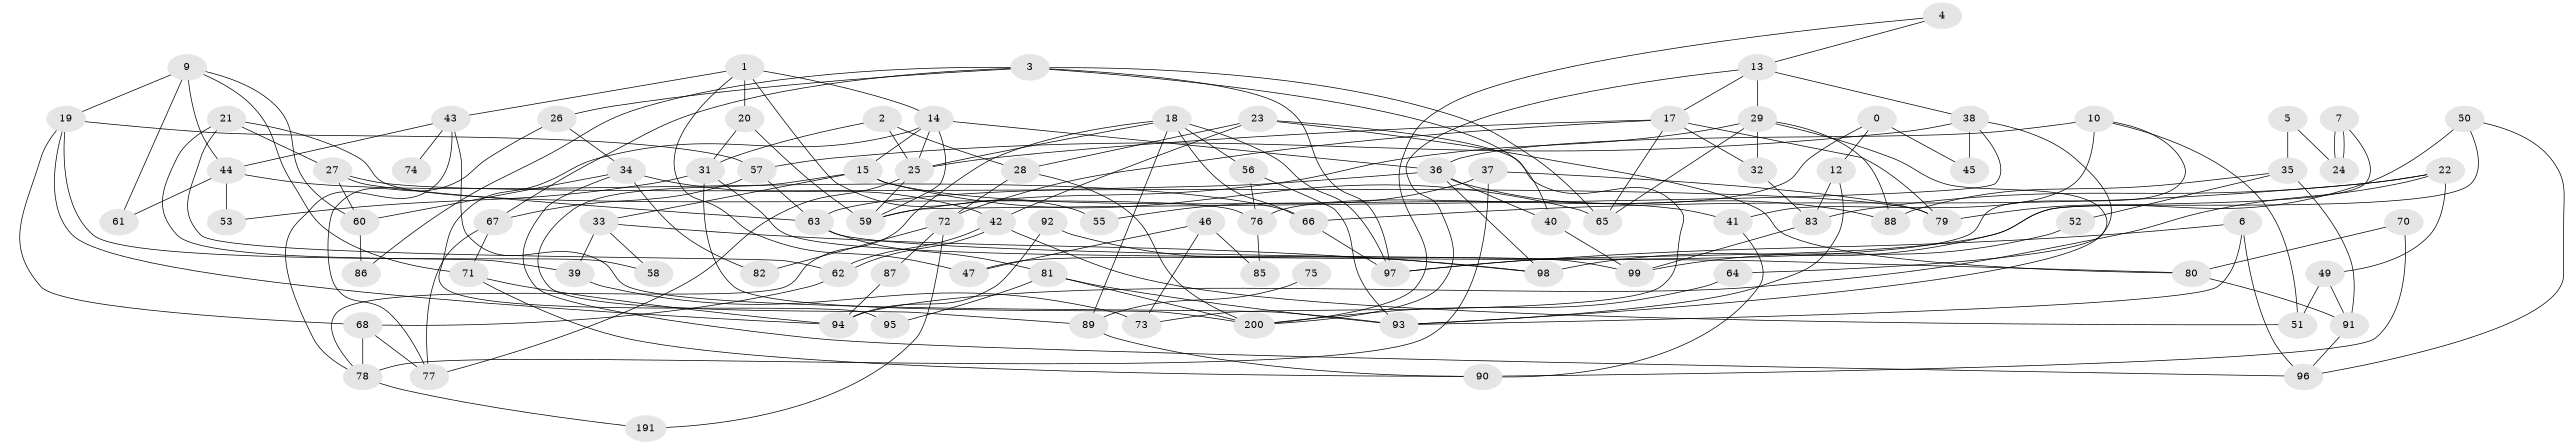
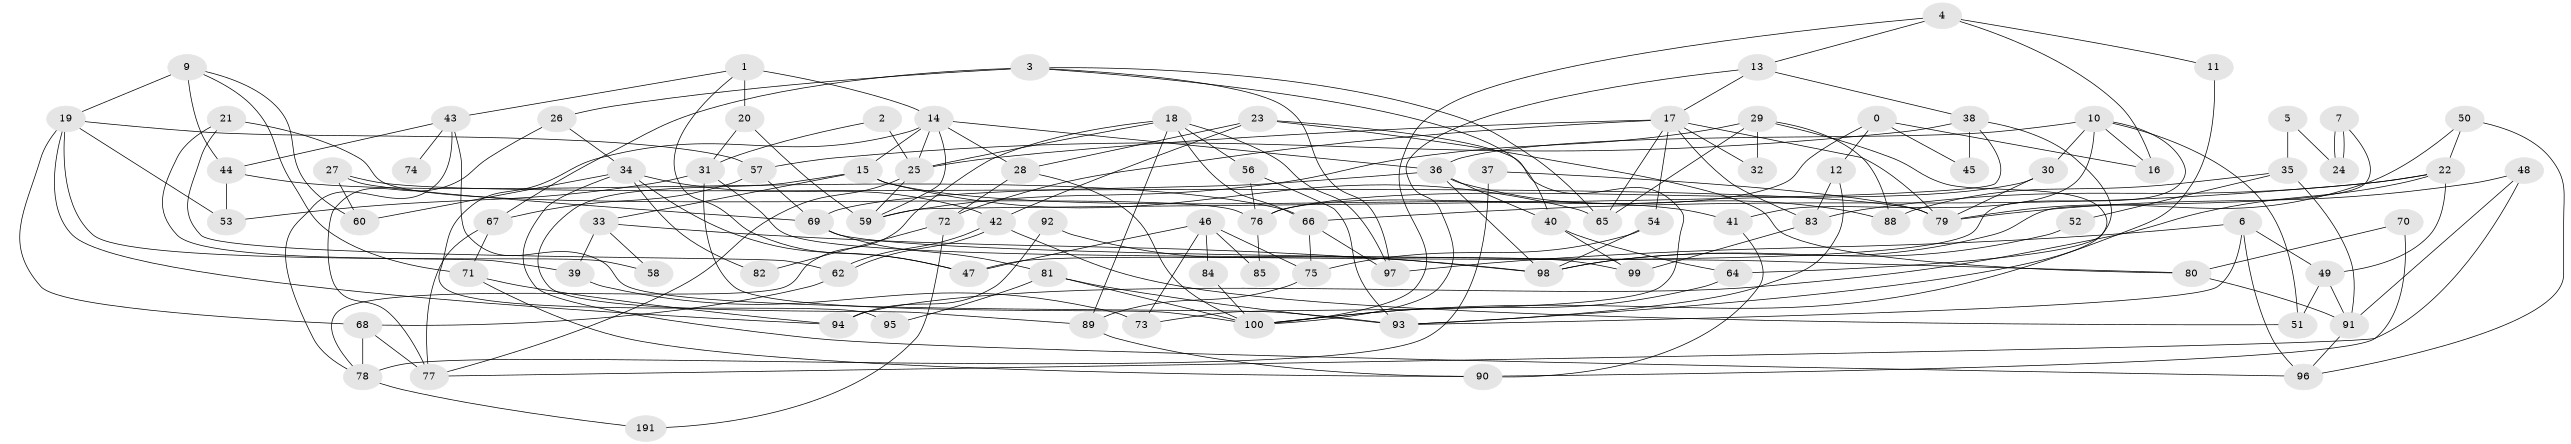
none -> (2214, 67)
(1757, 93) -> none
(937, 143) -> (976, 144)
(281, 146) -> none
none -> (146, 171)
none -> (2048, 171)
none -> (2154, 171)
none -> (2524, 171)
(1785, 196) -> (1727, 180)
(119, 222) -> none
(814, 222) -> (814, 222)
(1100, 222) -> none
none -> (1654, 222)
(1972, 239) -> (2455, 145)
none -> (772, 245)
none -> (1253, 245)
none -> (2281, 246)
none -> (1310, 248)
none -> (1624, 250)
(1919, 254) -> (1912, 255)
(361, 274) -> none
(890, 274) -> none
none -> (1208, 274)
(1254, 325) -> (1254, 325)
